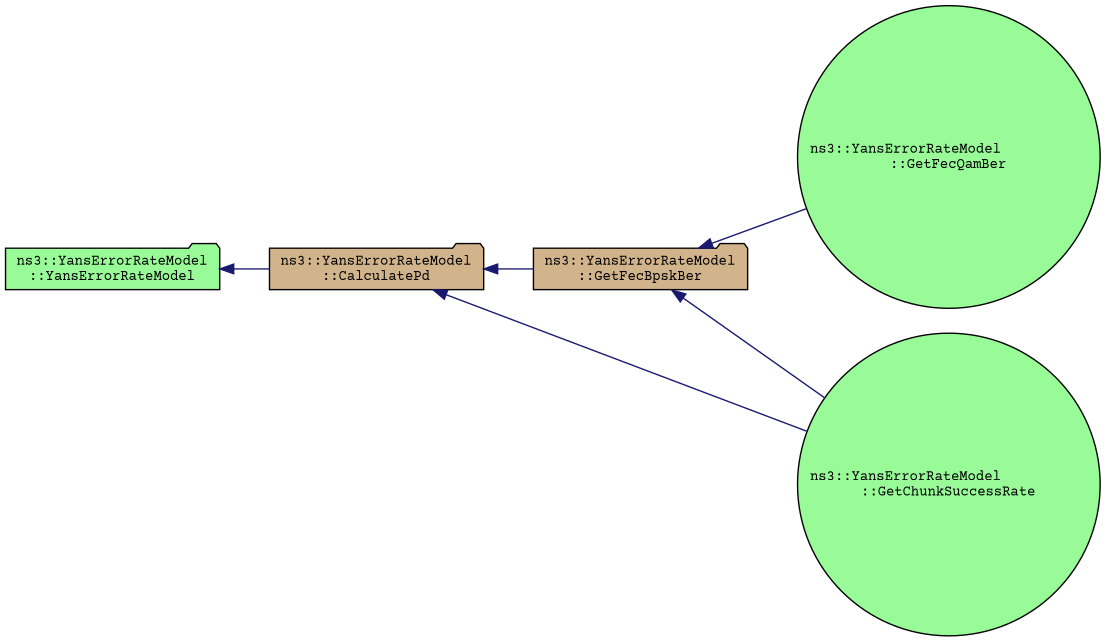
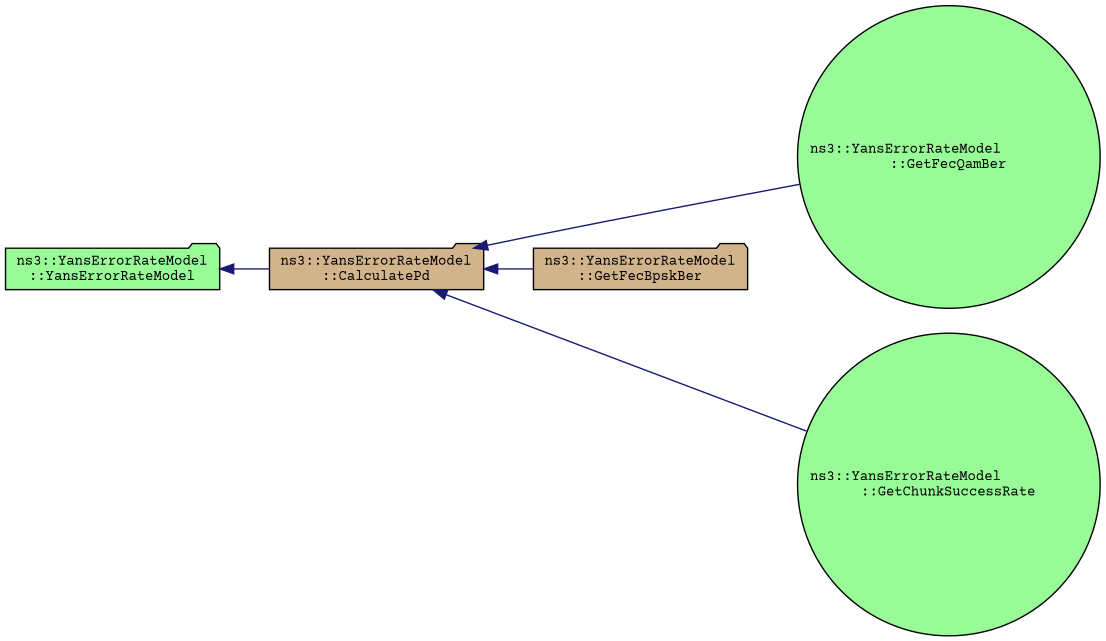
(759, 226) -> (643, 214)
(754, 348) -> none
